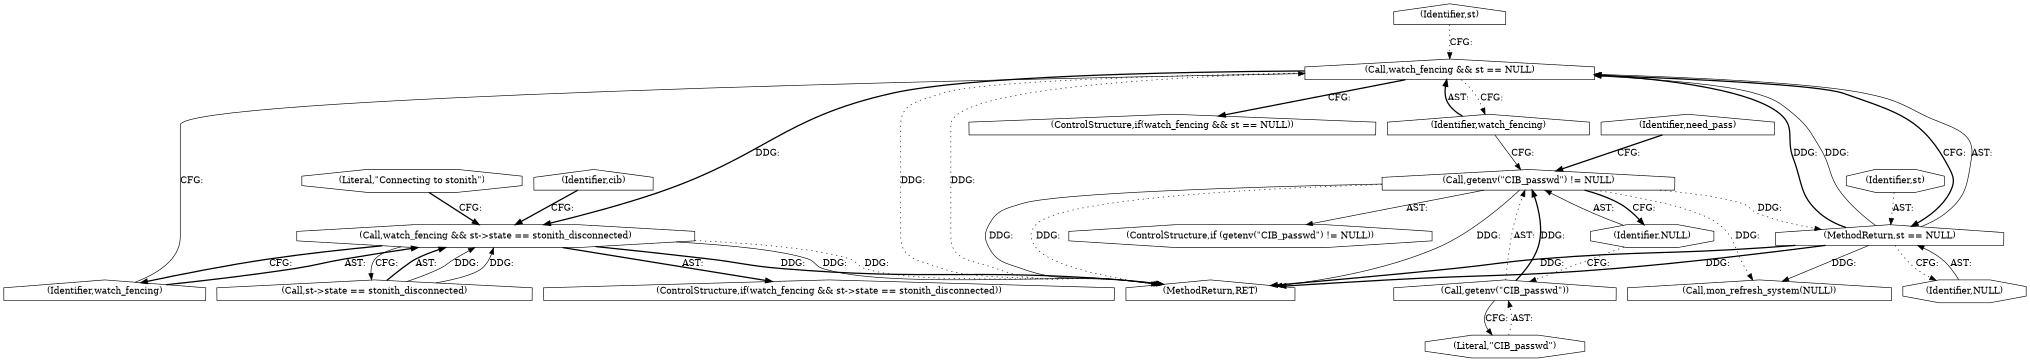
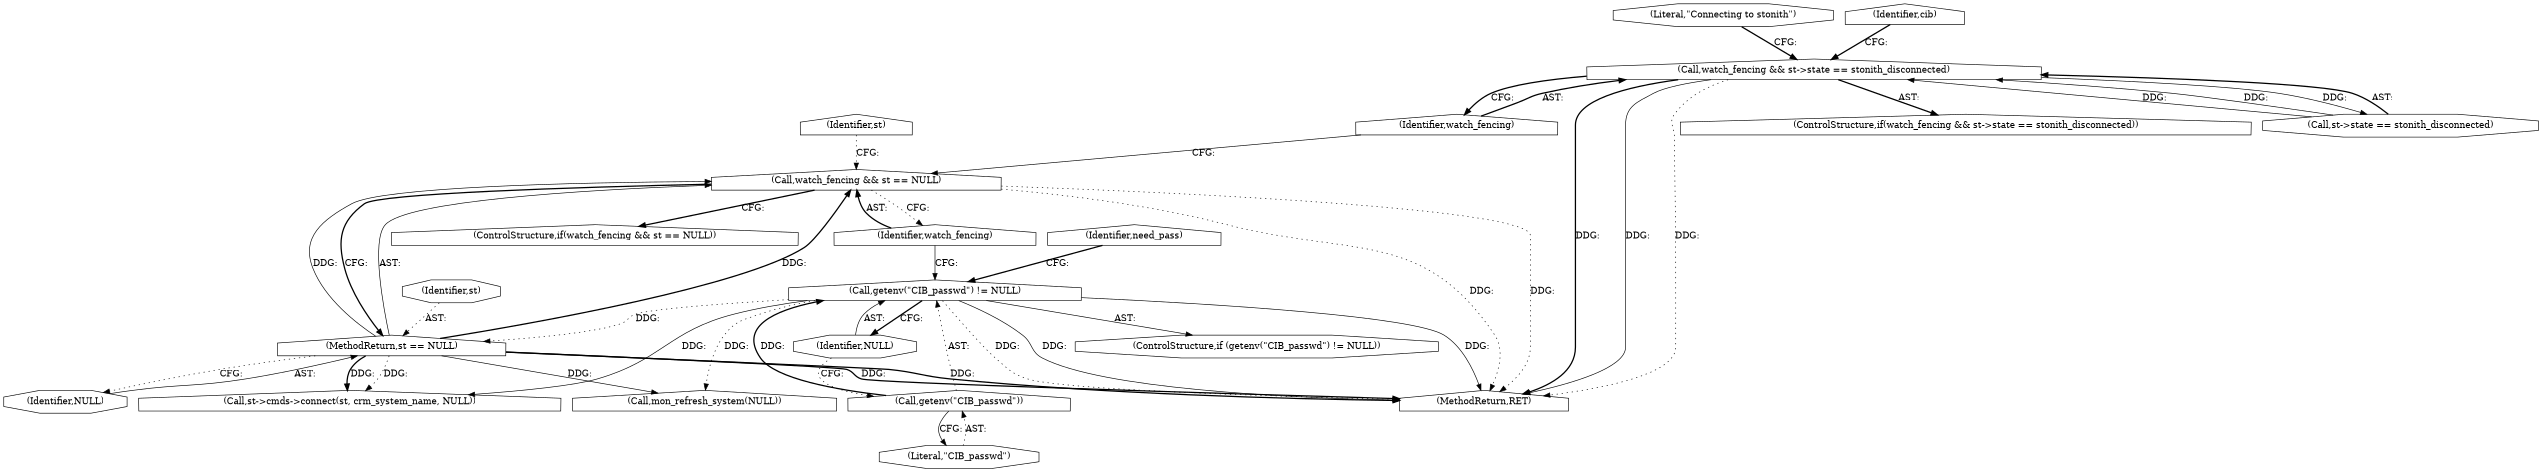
(915, 89) -> none
(496, 236) -> (1814, 70)
(388, 264) -> (2336, 98)
(375, 291) -> (2401, 126)
none -> (350, 402)
